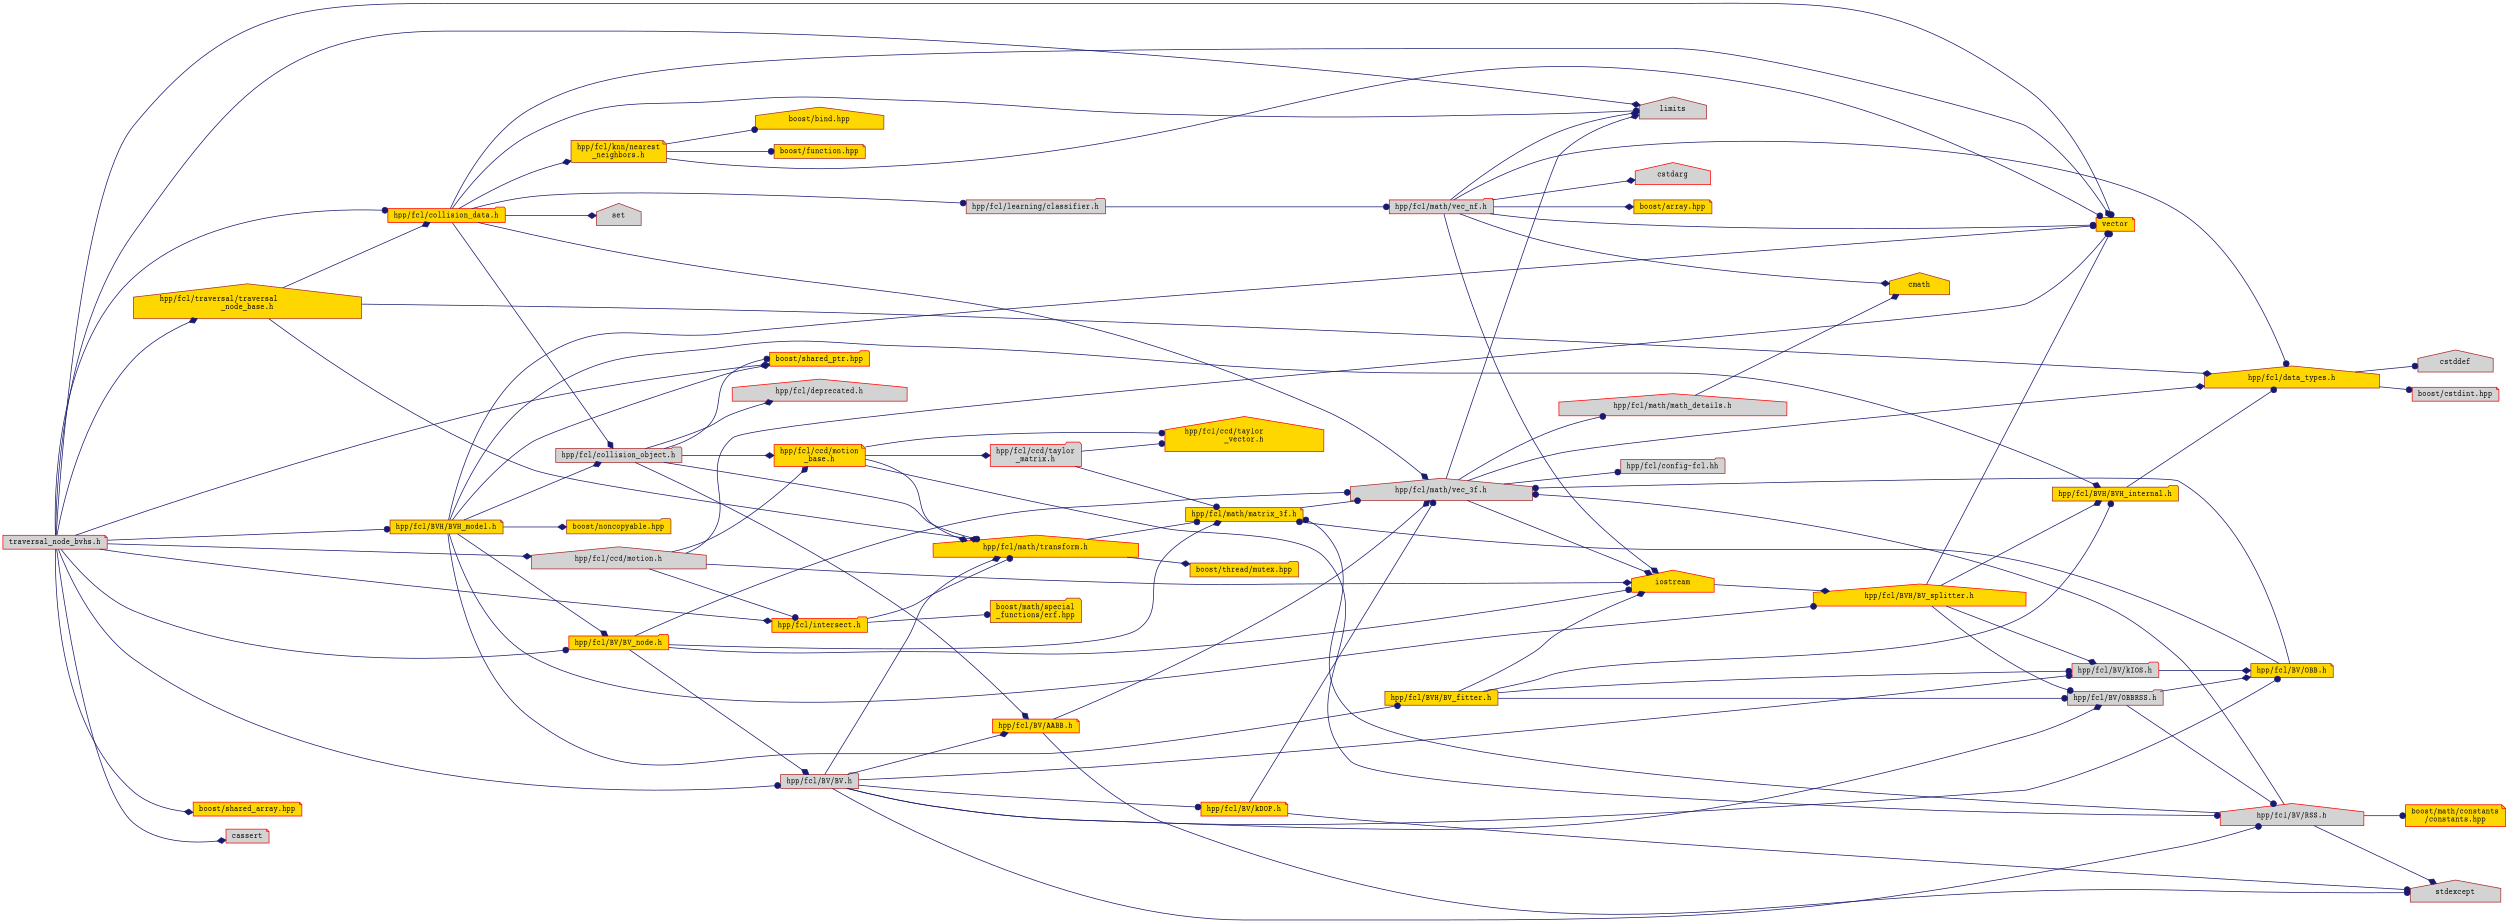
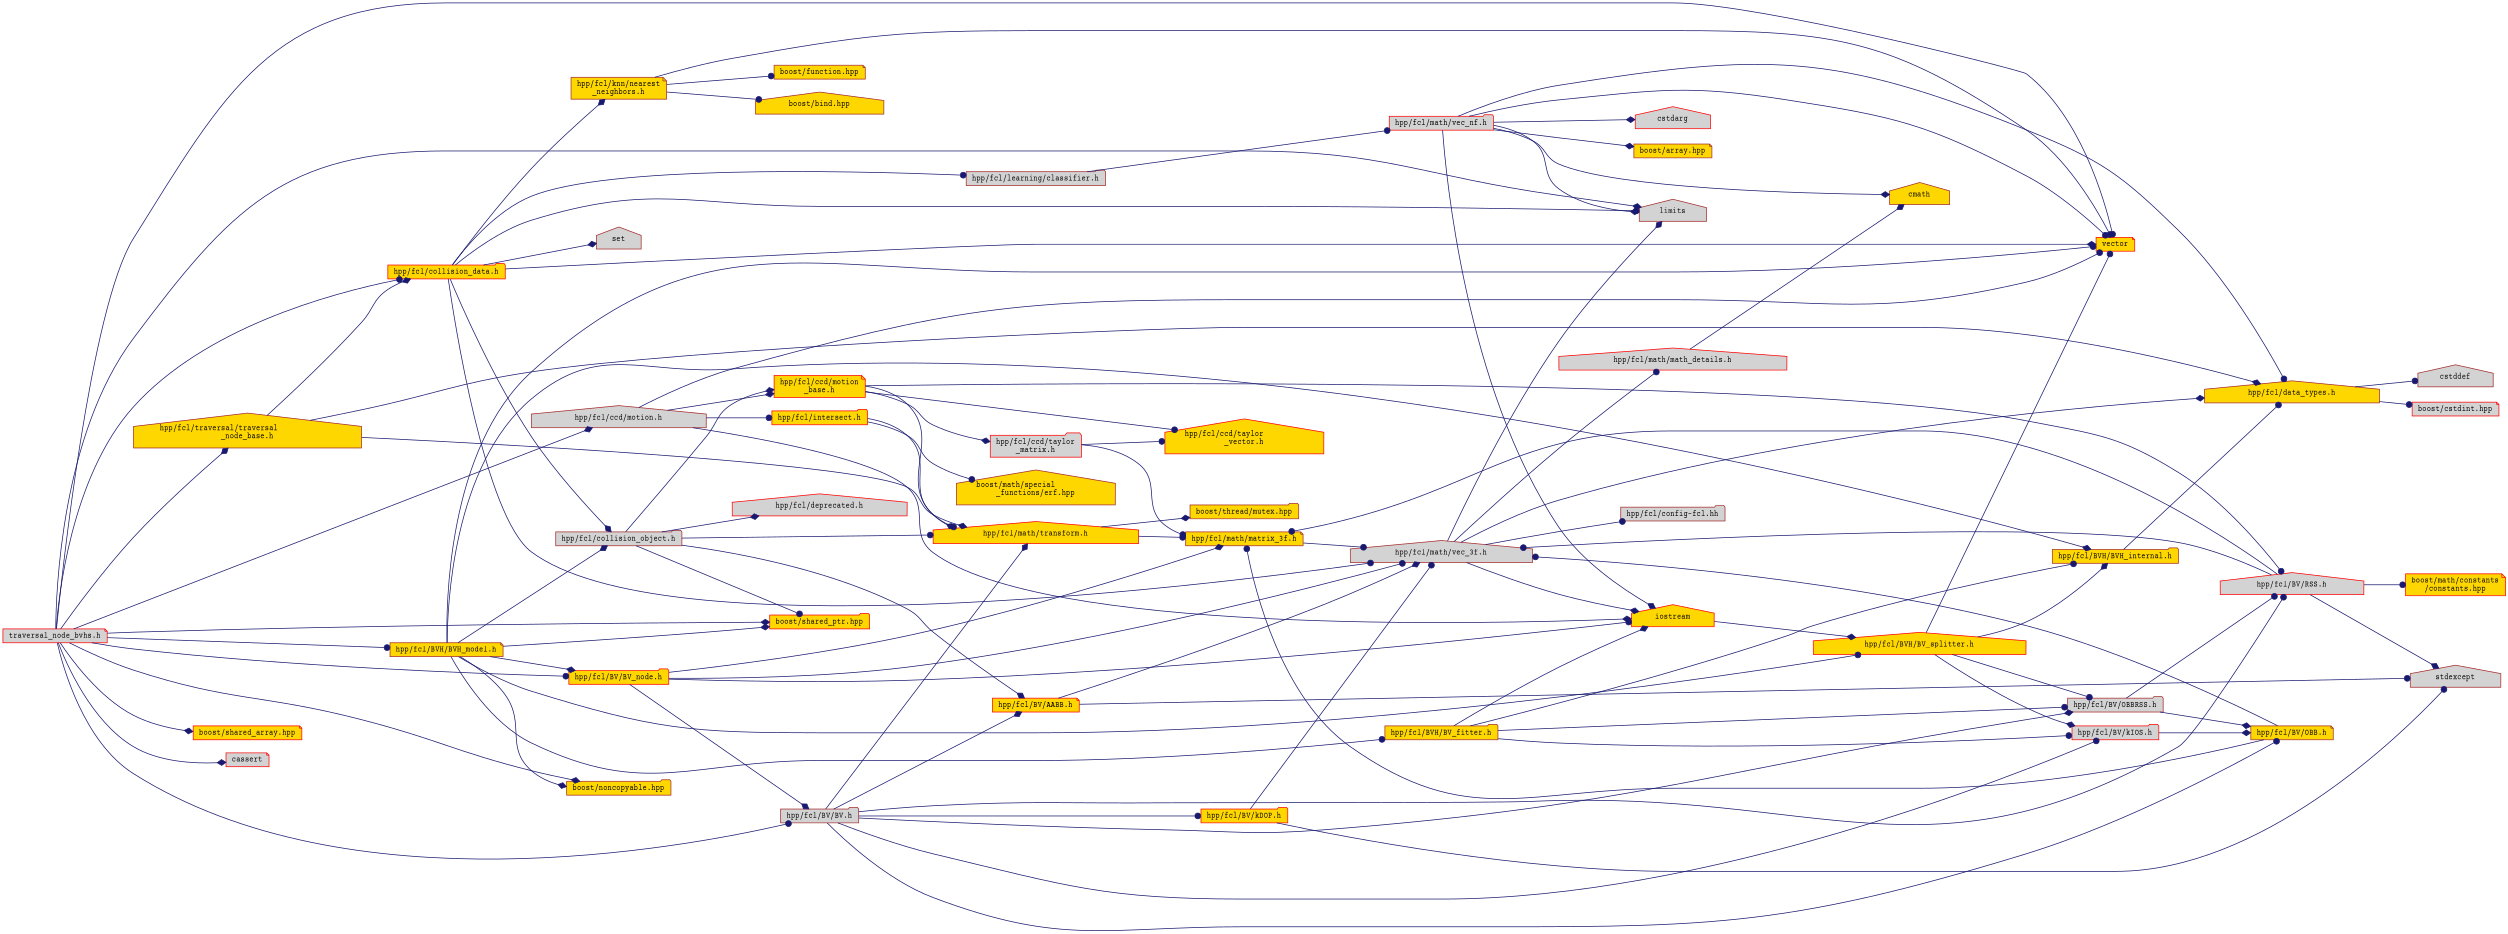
(964, 303) -> (802, 605)
(431, 588) -> (320, 710)
(1036, 612) -> (1036, 489)
(1244, 809) -> (1244, 816)
